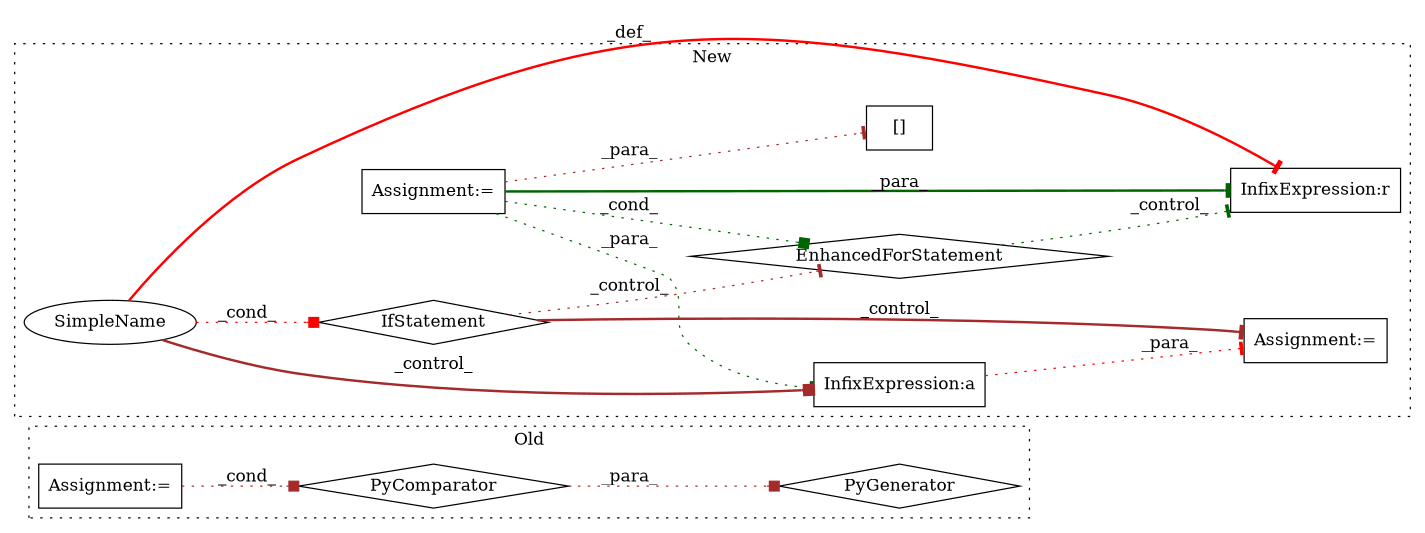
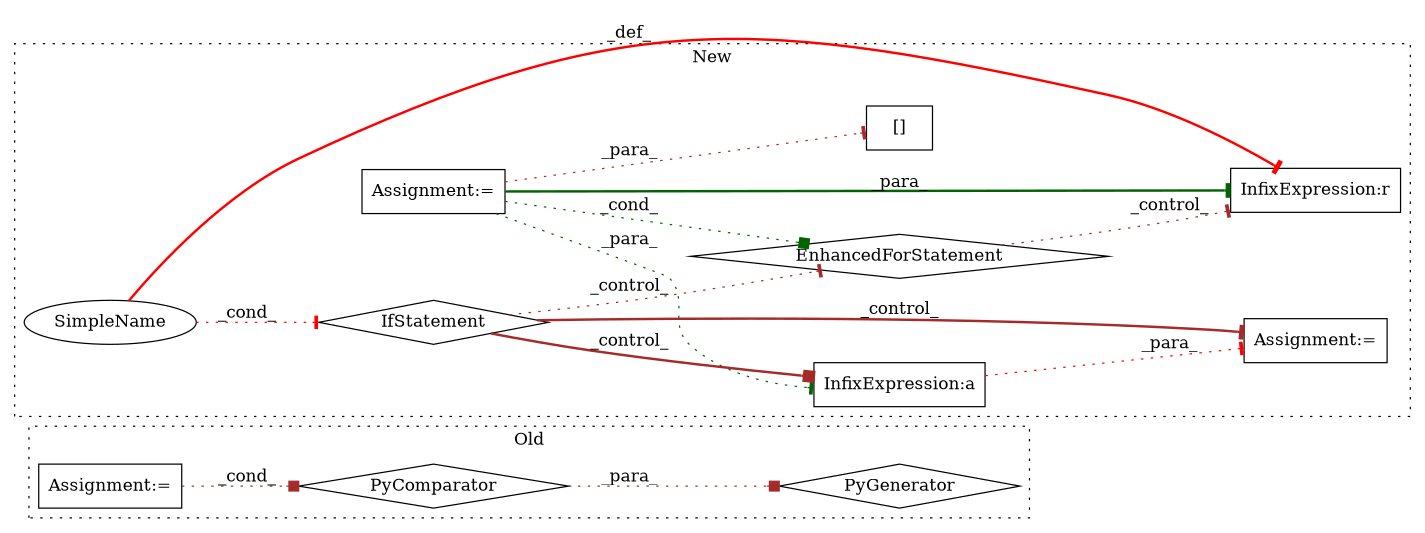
(1113, 230) -> (1113, 230)
(254, 322) -> (254, 322)
(479, 390) -> (646, 358)
